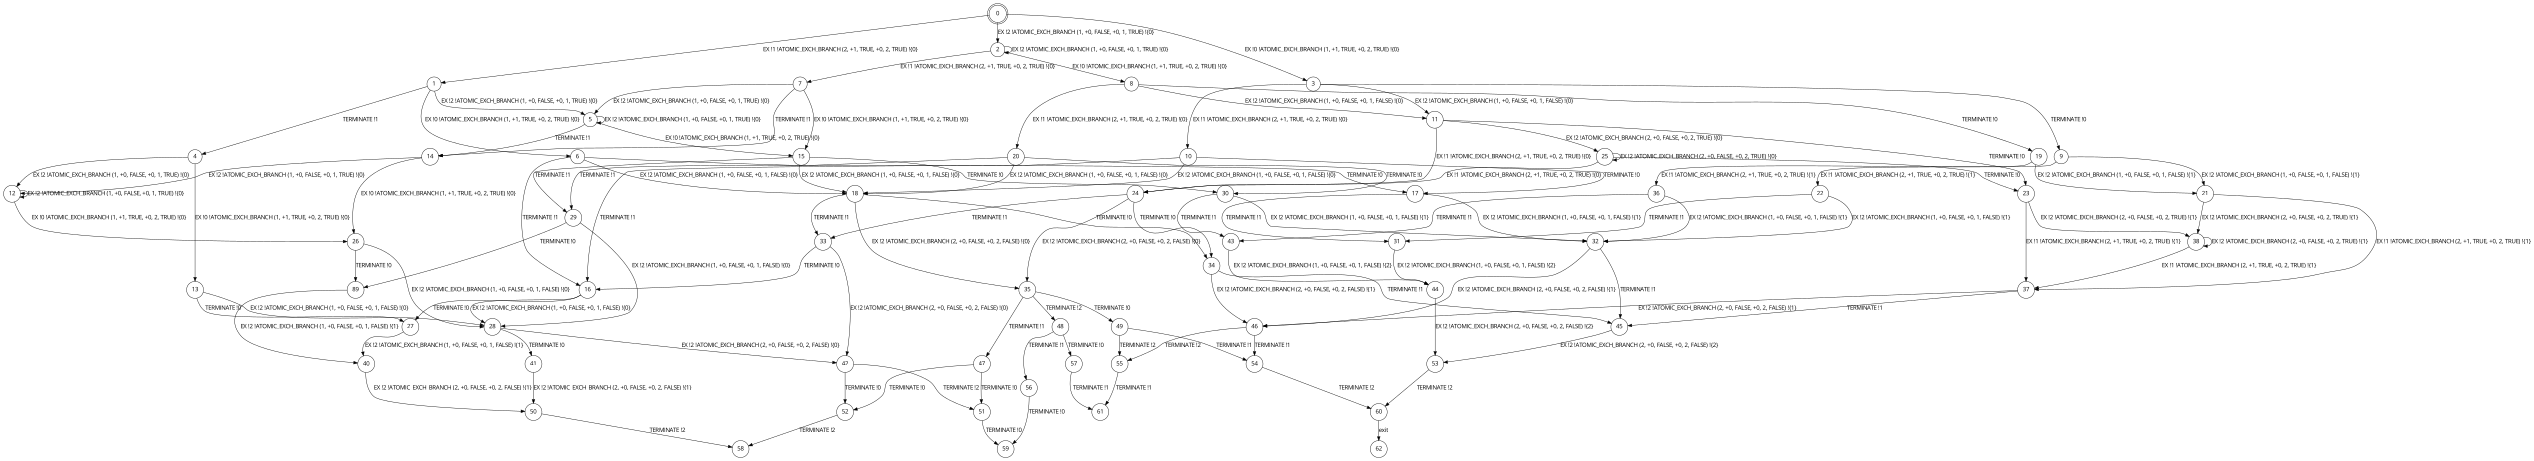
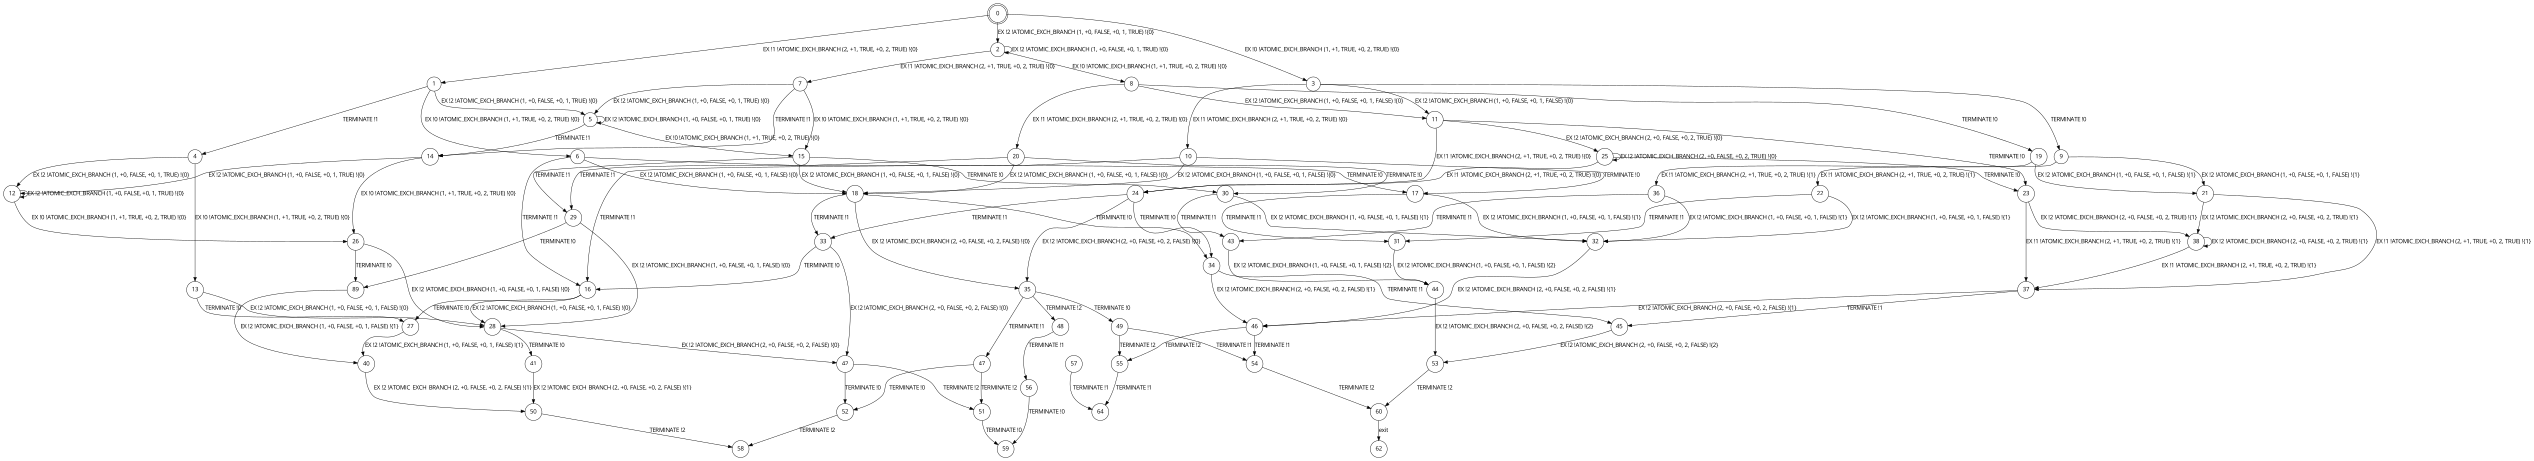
(1617, 280) -> none
(1066, 344) -> none
(999, 388) -> (999, 388)
(1100, 412) -> (1100, 412)
